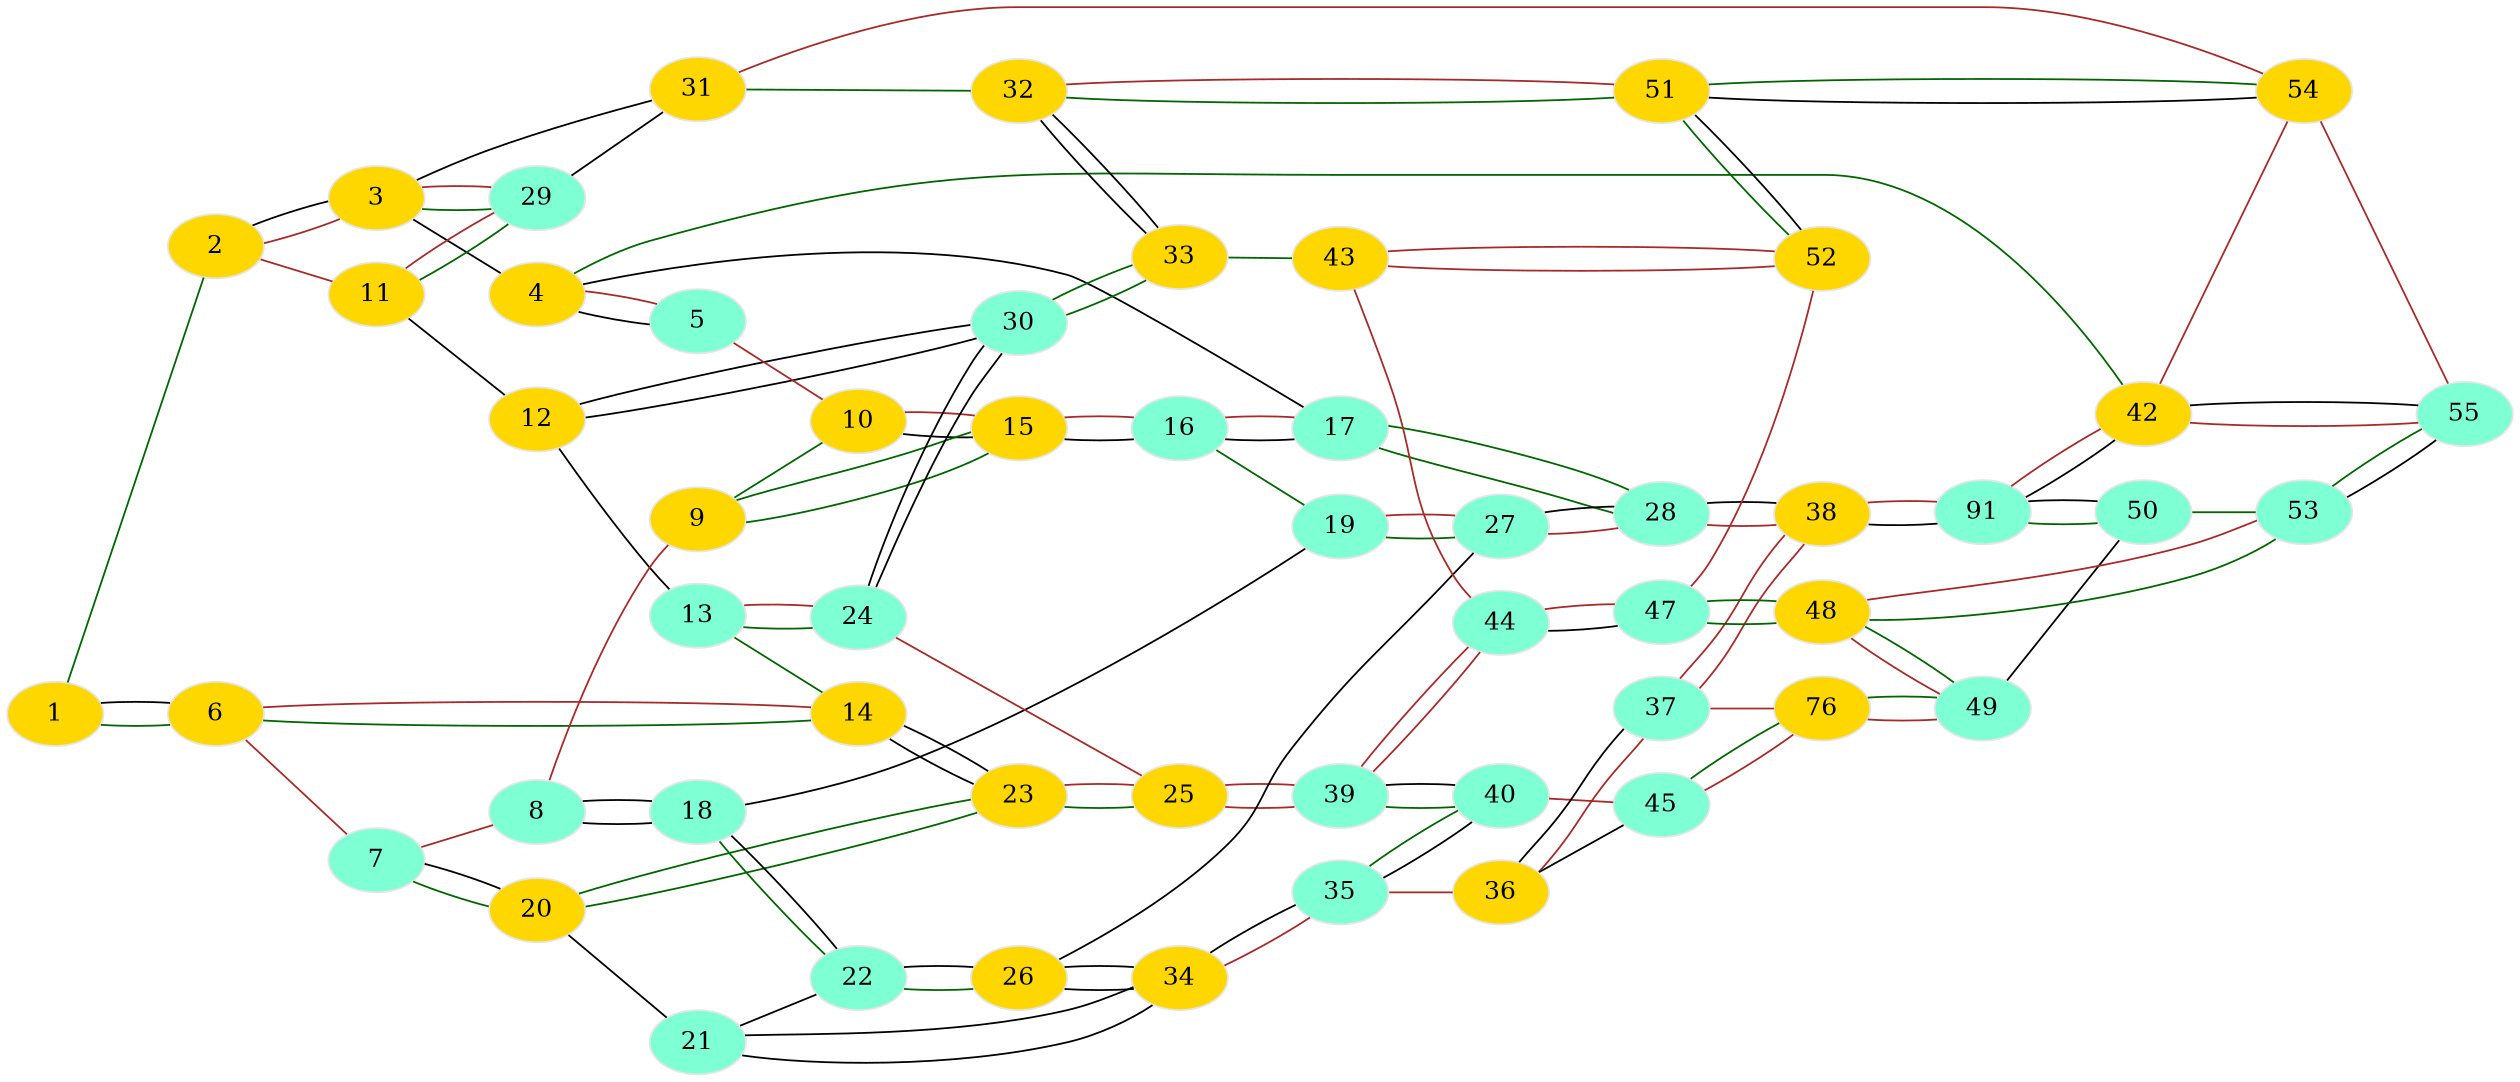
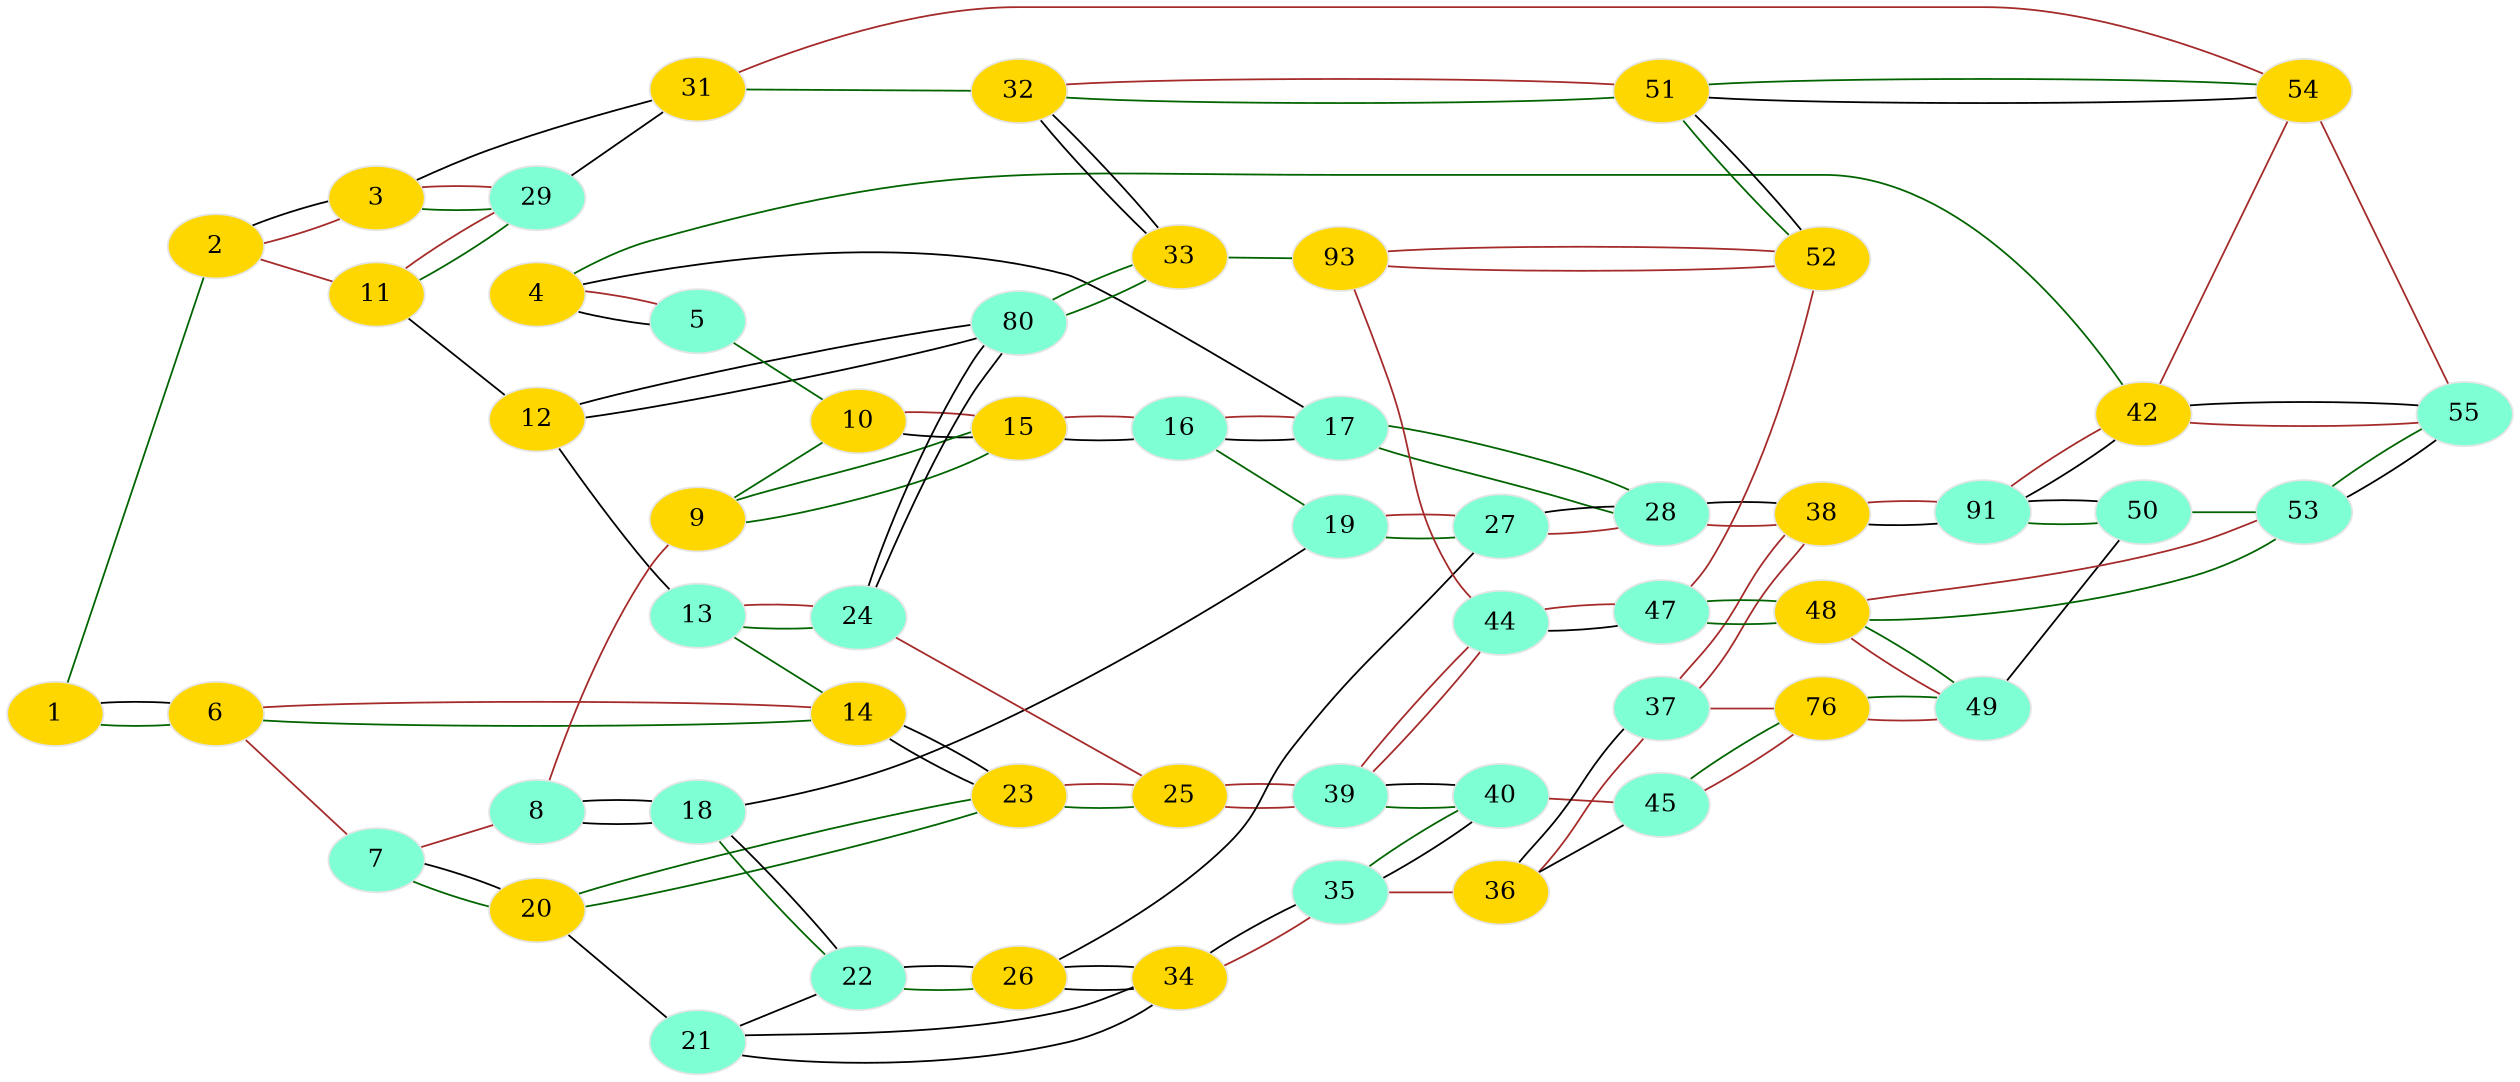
(435, 233) -> none
(1340, 259) -> (1340, 259)
(1019, 323) -> (1019, 323)
(778, 371) -> (778, 371)
